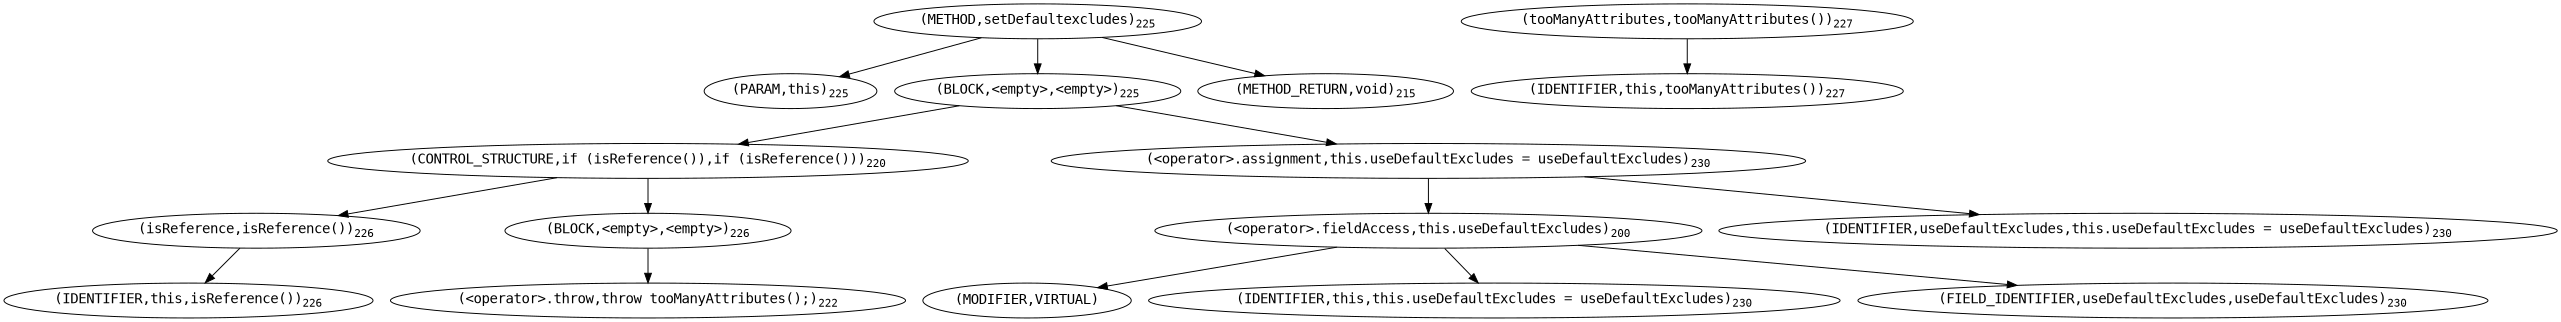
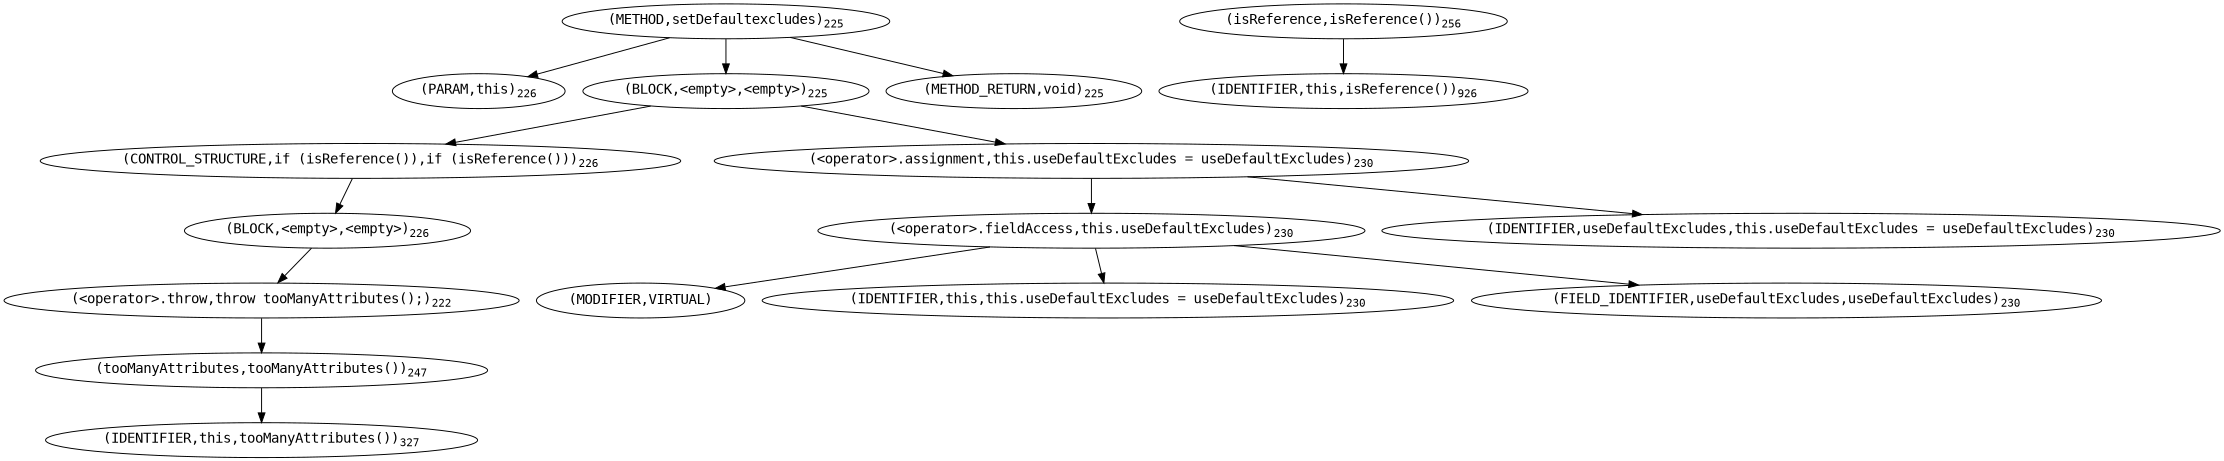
(1843, 20) -> (418, 369)
(839, 90) -> (527, 90)
(1406, 90) -> (1094, 90)
(1836, 90) -> (410, 439)
(876, 159) -> (589, 159)
(453, 196) -> none
(364, 229) -> (1452, 20)
(1621, 229) -> (1284, 229)
(313, 299) -> (1468, 90)
none -> (262, 331)
